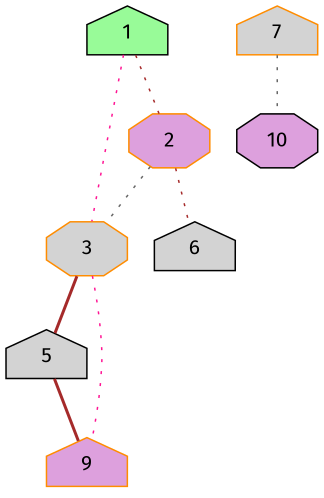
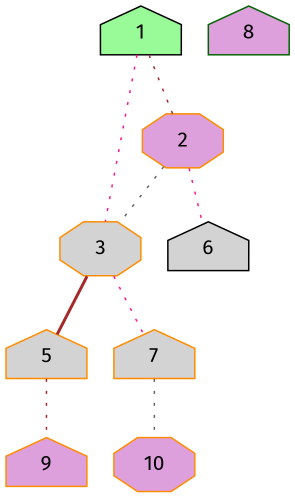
none -> (249, 33)
(277, 141) -> (154, 465)
(182, 196) -> (196, 196)
(46, 357) -> (46, 357)
(102, 358) -> (129, 305)
(66, 410) -> (46, 408)
